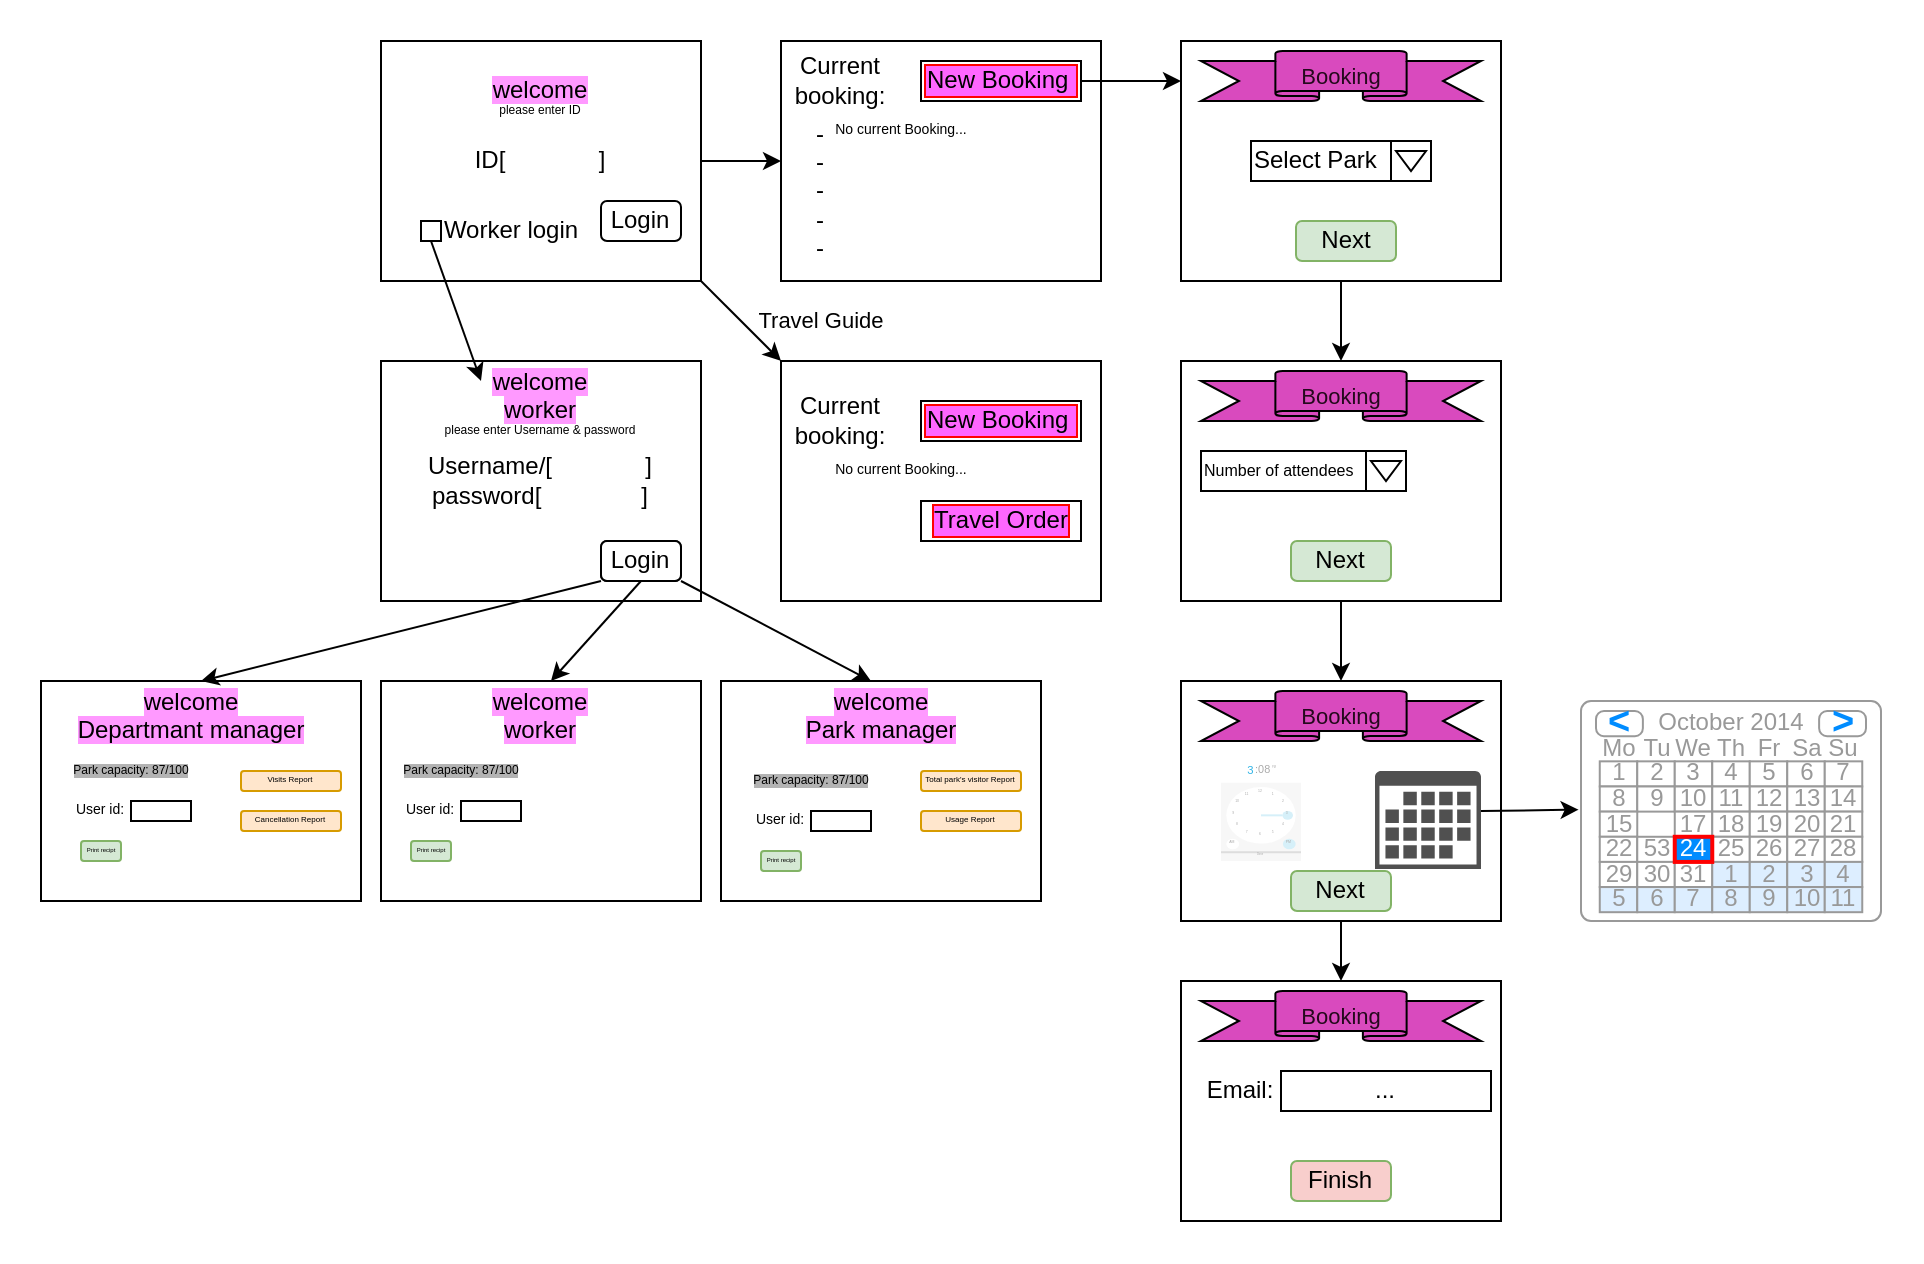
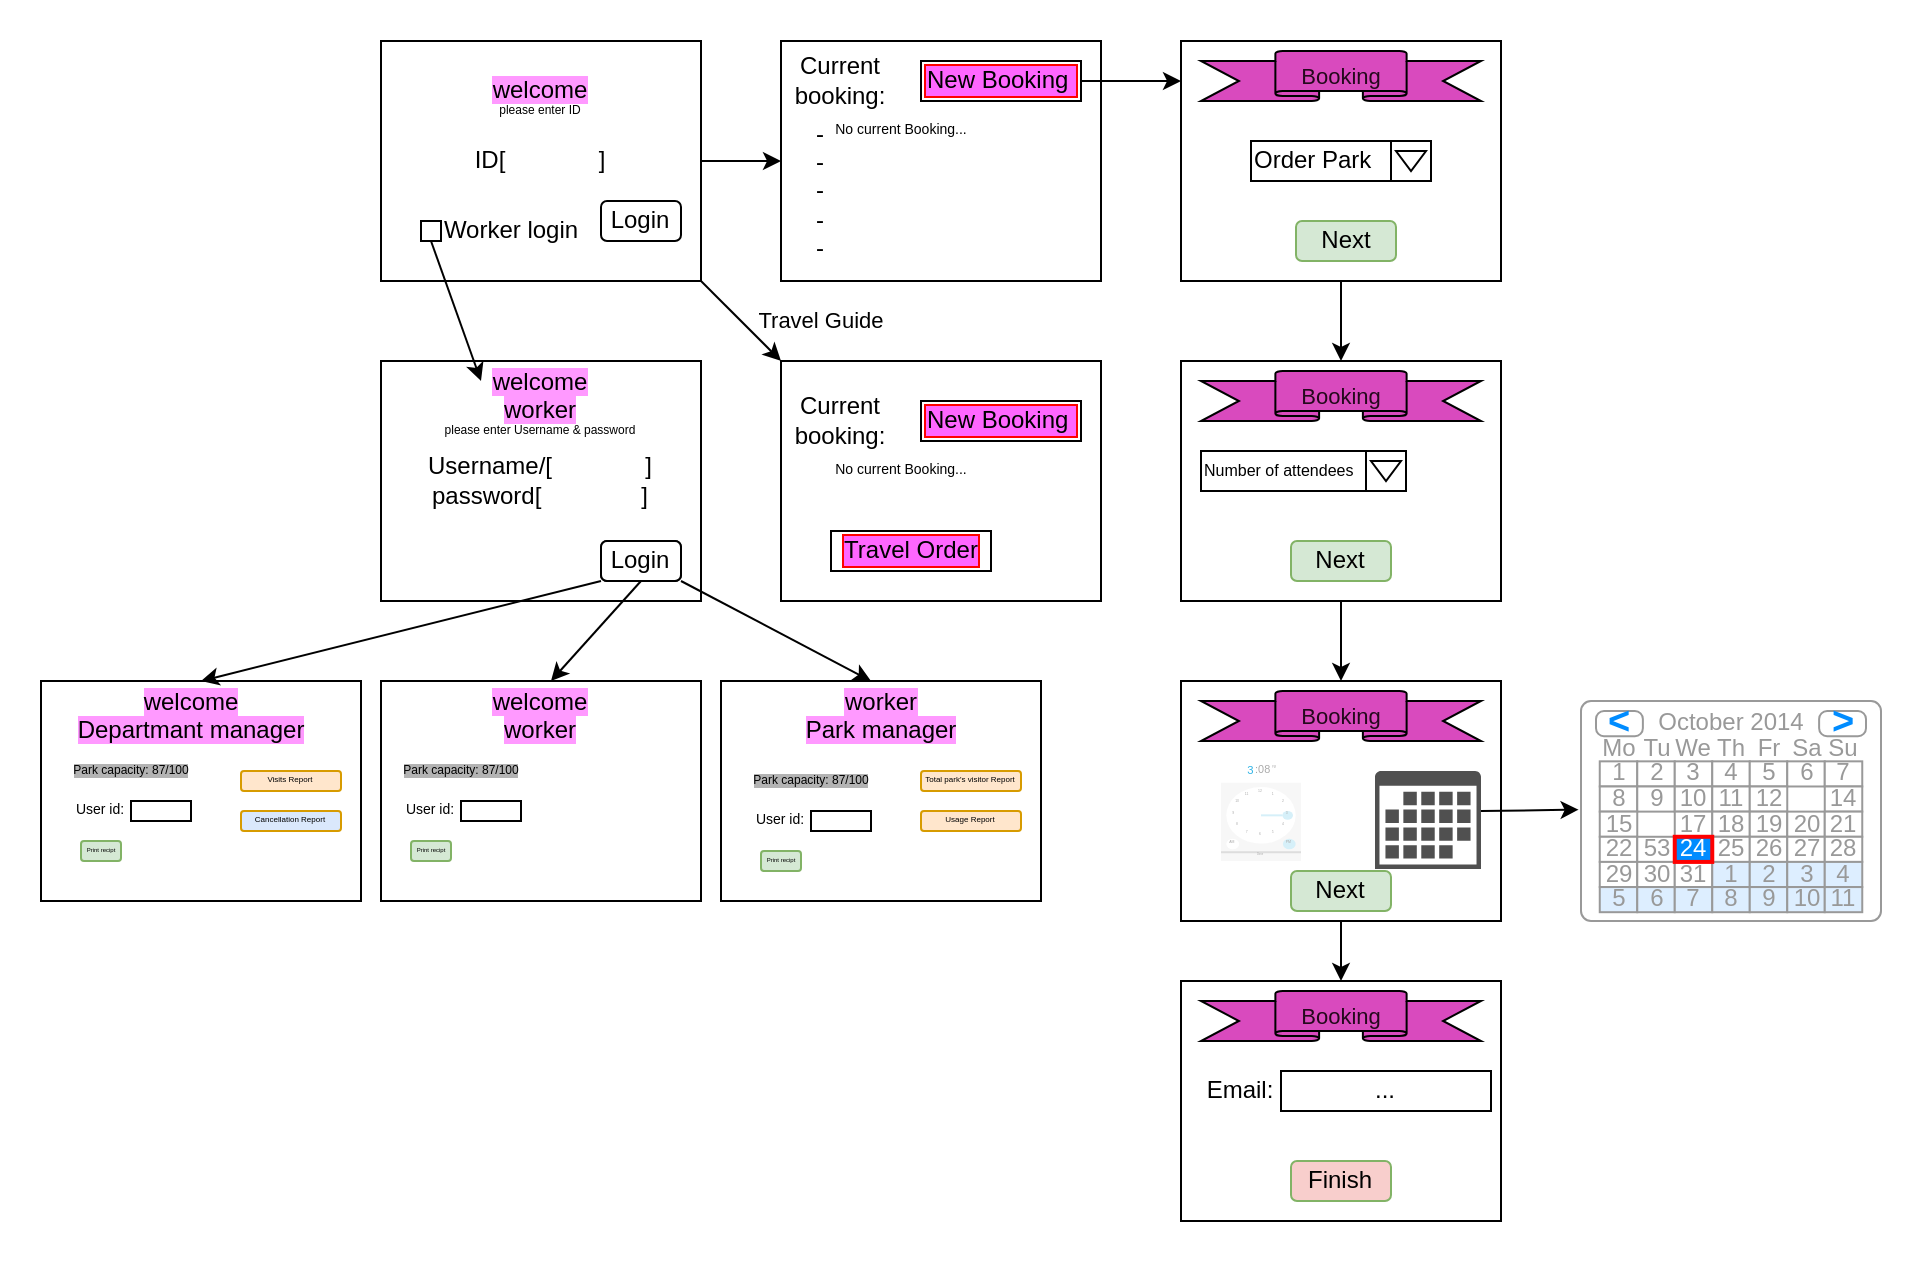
(1323, 161) -> (1319, 161)
(1001, 521) -> (911, 551)
(882, 731) -> (882, 731)
(1806, 799) -> none
(291, 821) -> (291, 821)
